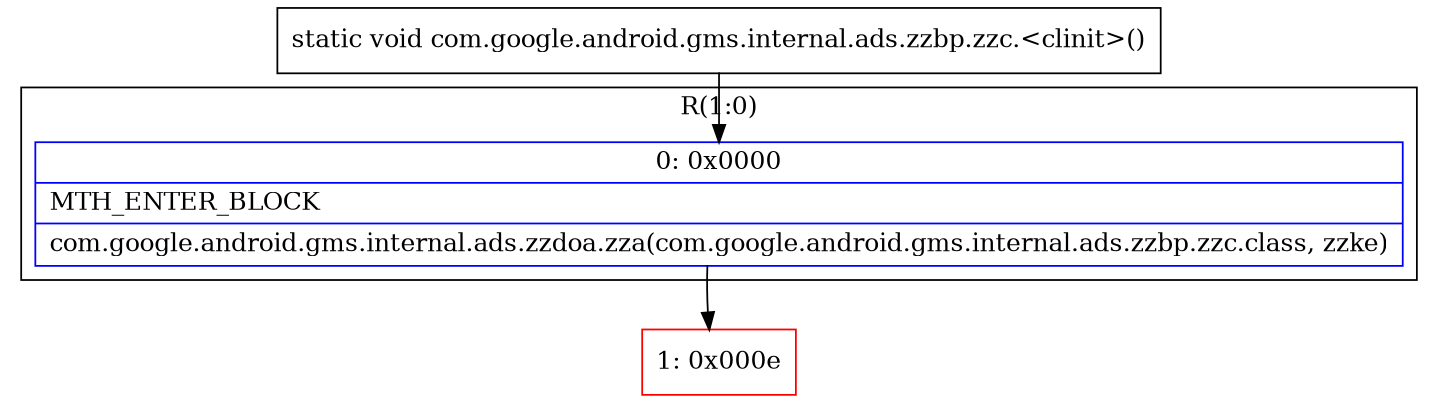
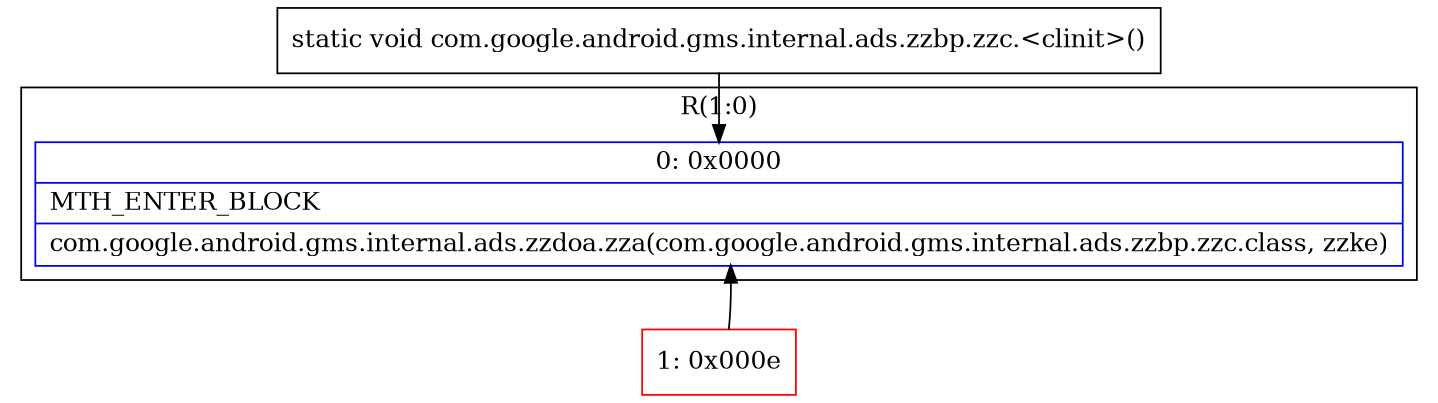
(707, 291) -> (730, 307)
